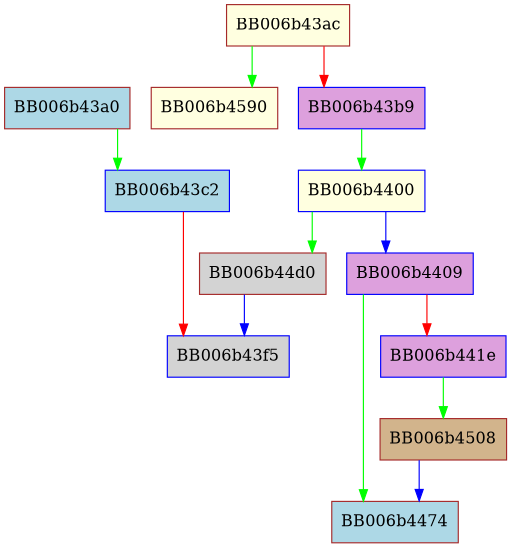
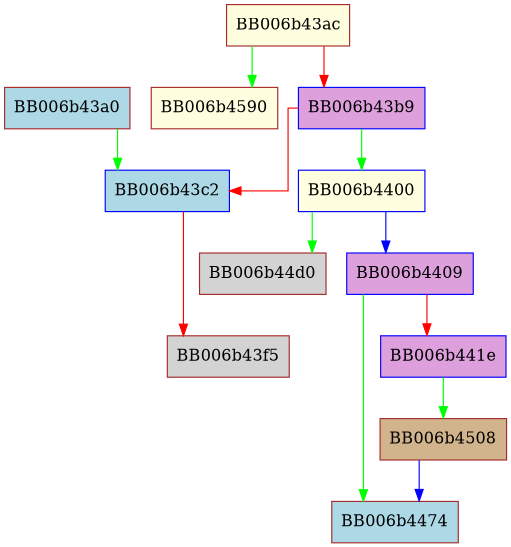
none -> (288, 168)
(244, 309) -> none
(228, 356) -> (228, 356)
